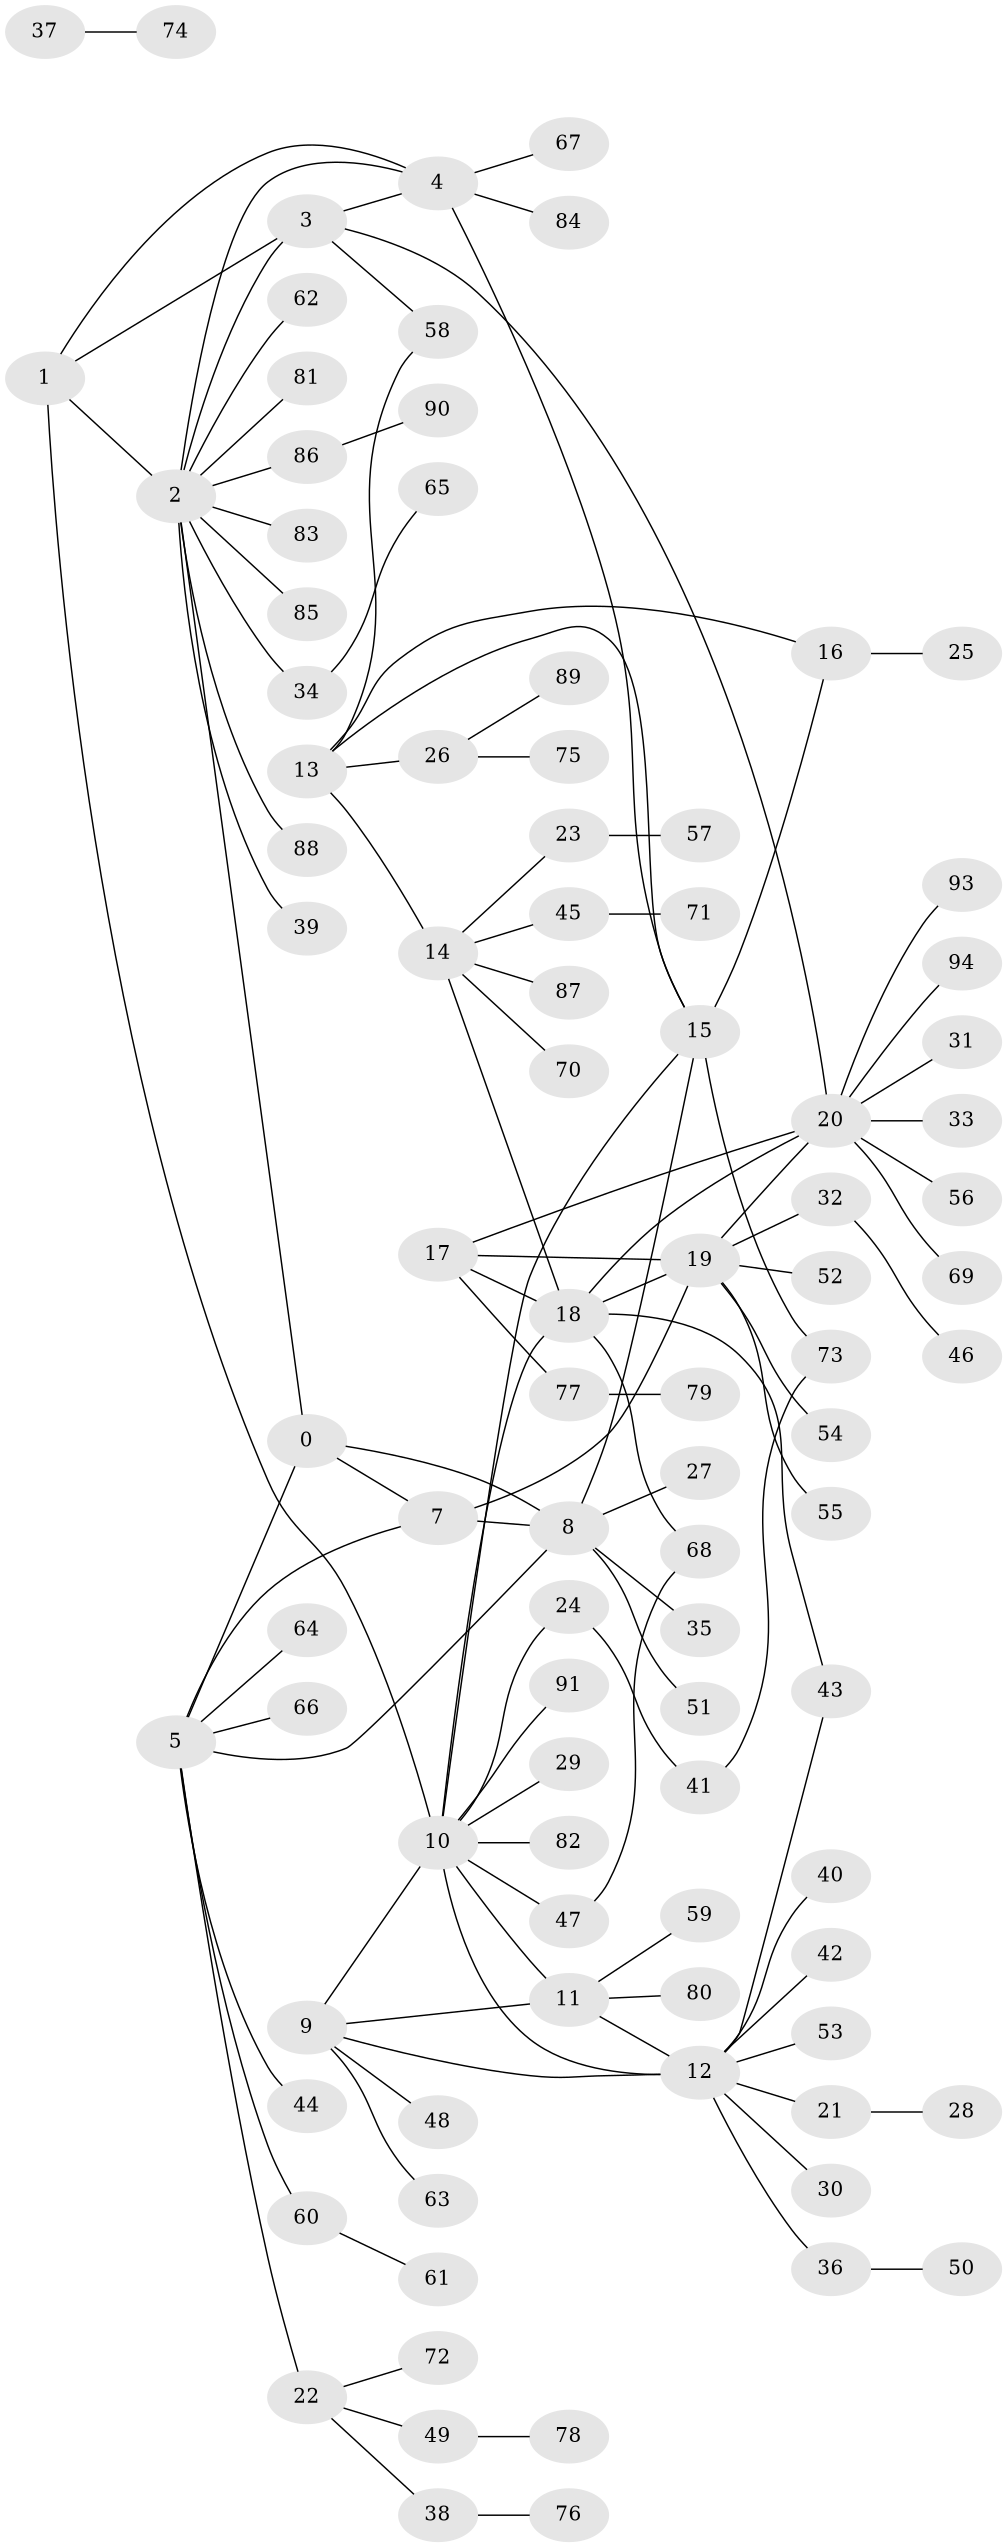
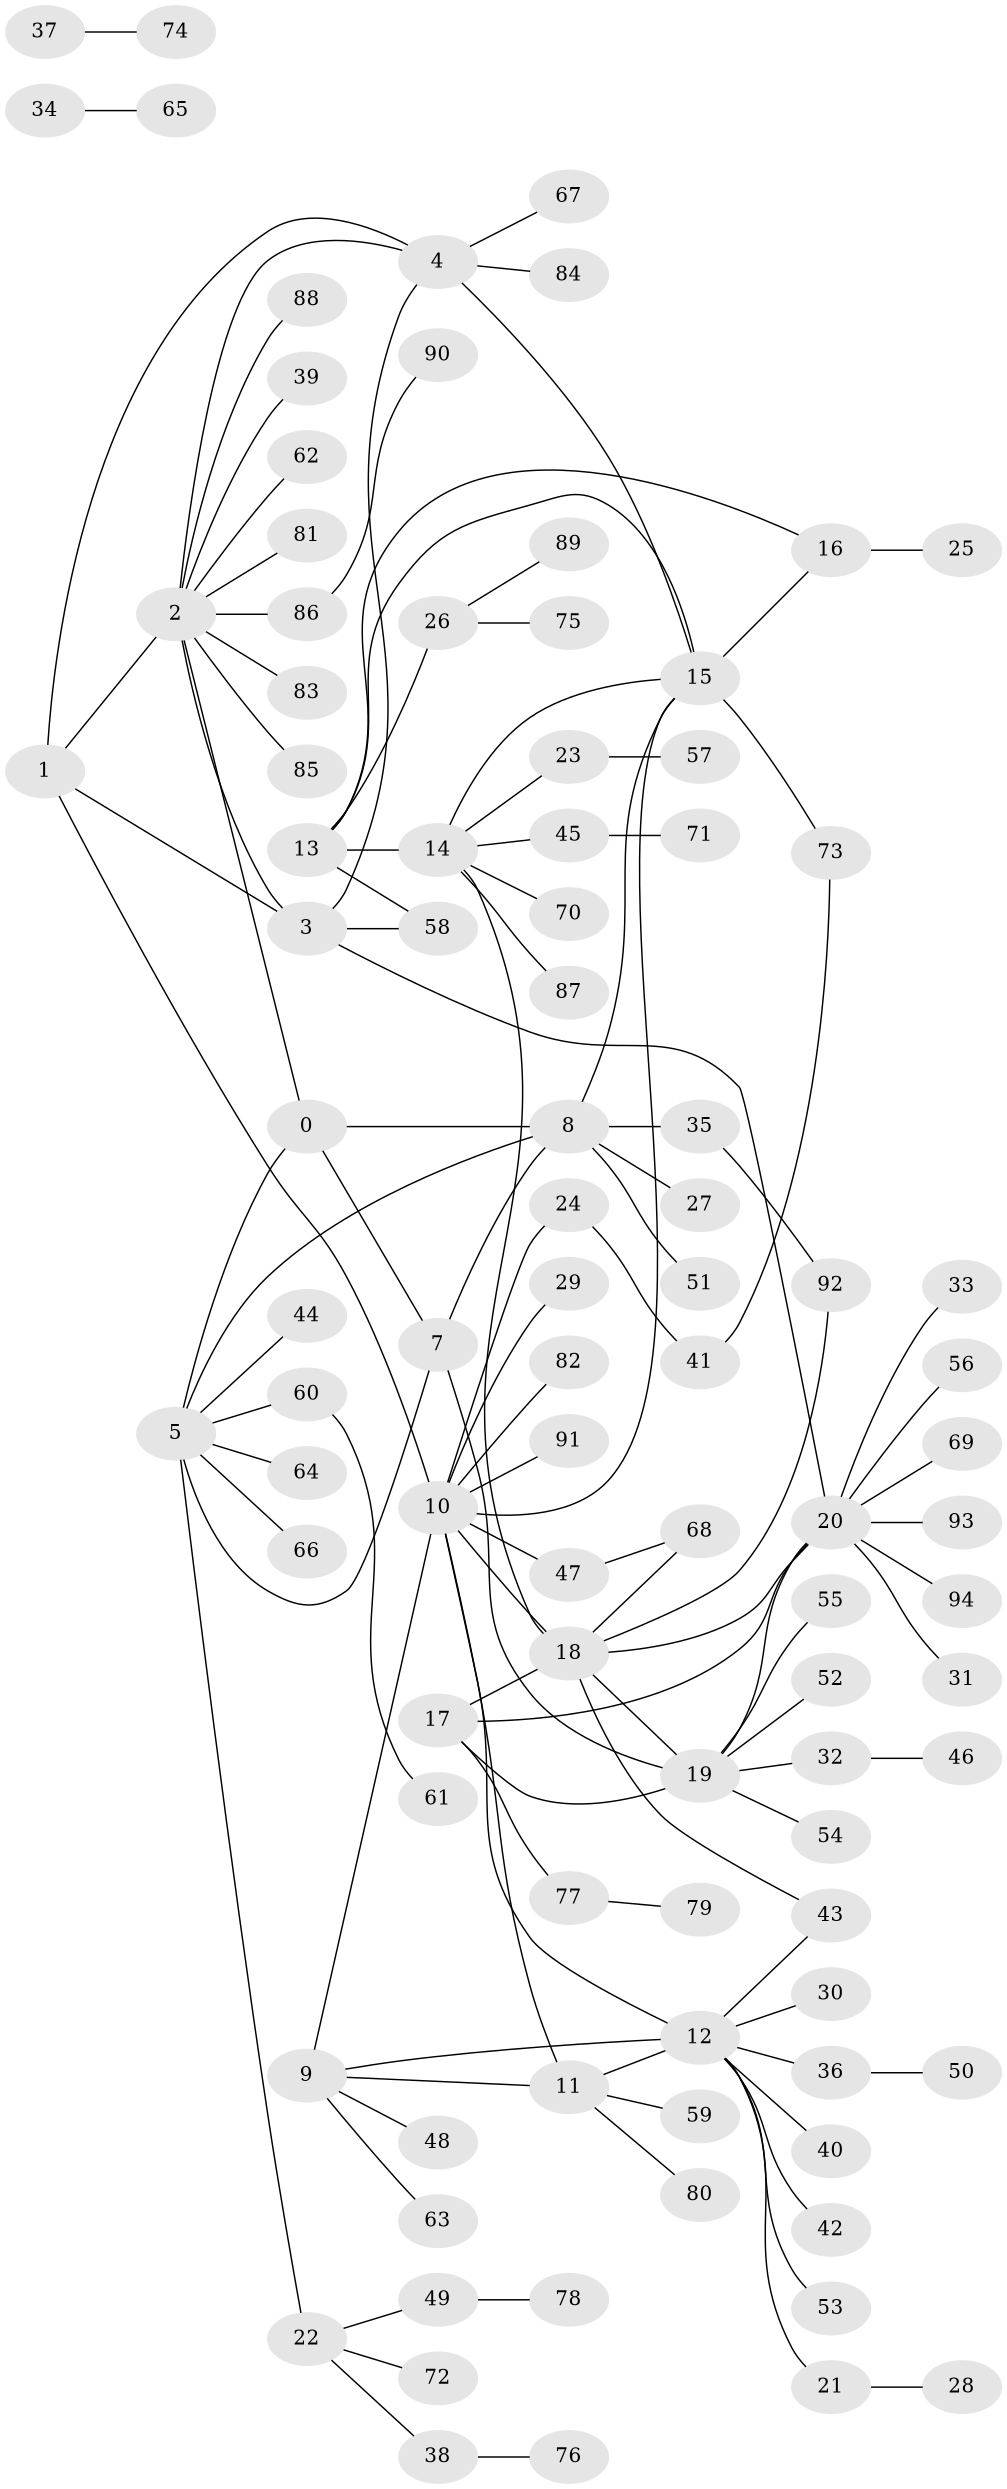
(232, 600) -> none
none -> (531, 717)
none -> (831, 1285)
